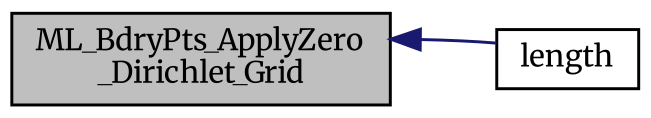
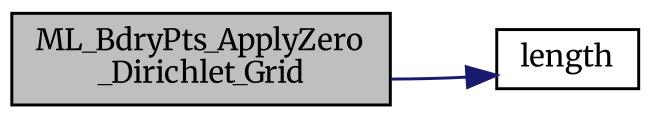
(459, 41) -> (429, 79)
